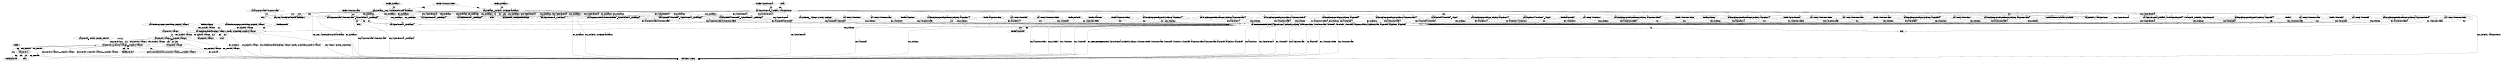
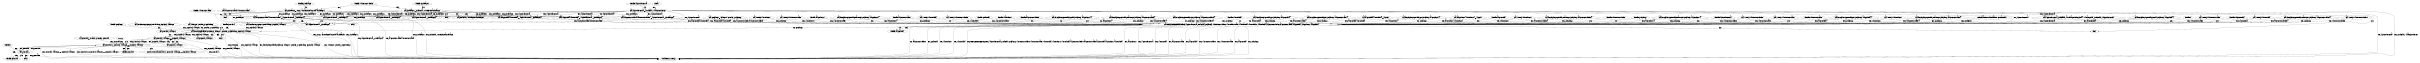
(289, 18) -> none
(992, 18) -> (902, 18)
none -> (1235, 18)
(2060, 18) -> (1992, 18)
(2096, 18) -> none
(2336, 18) -> (2237, 18)
none -> (201, 25)
